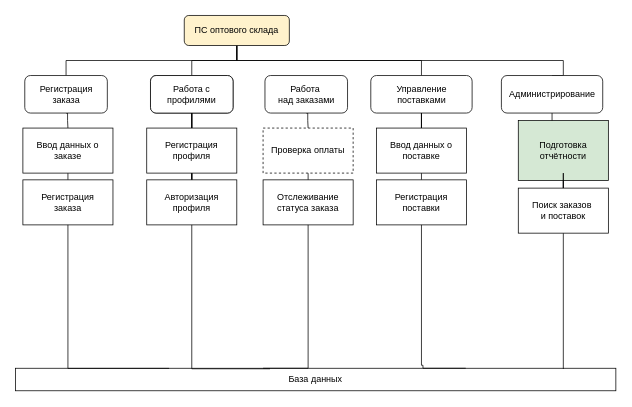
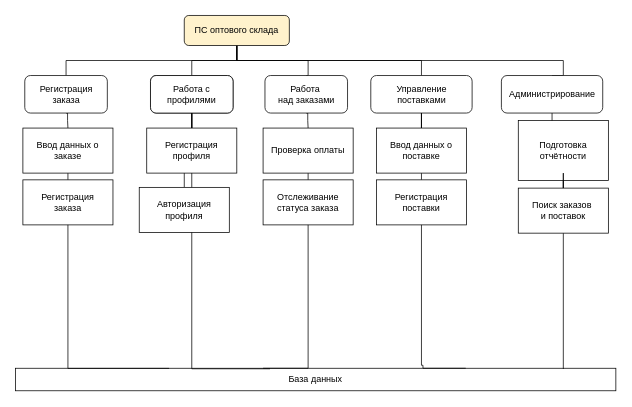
none -> (308, 69)
(308, 150) -> (308, 150)
(563, 150) -> (563, 150)
(192, 202) -> (184, 210)
